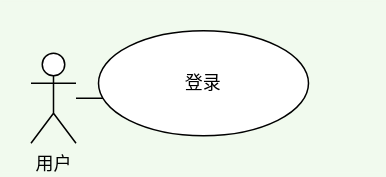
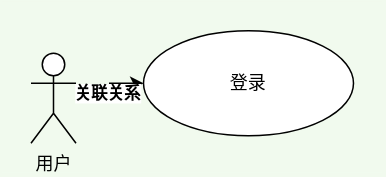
(203, 83) -> (248, 83)
